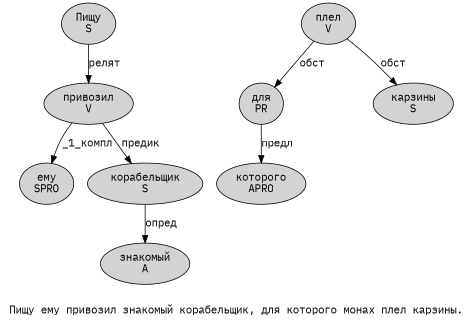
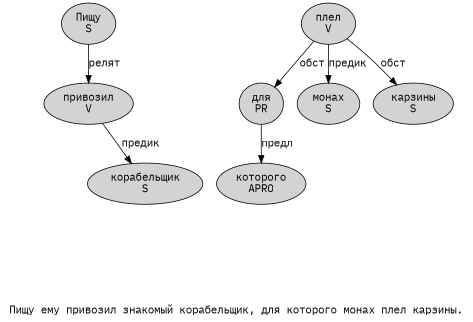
none -> (328, 104)
(47, 184) -> none
(145, 264) -> none
